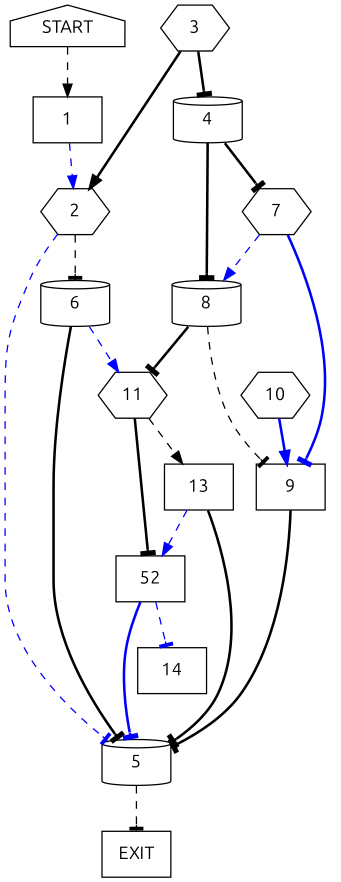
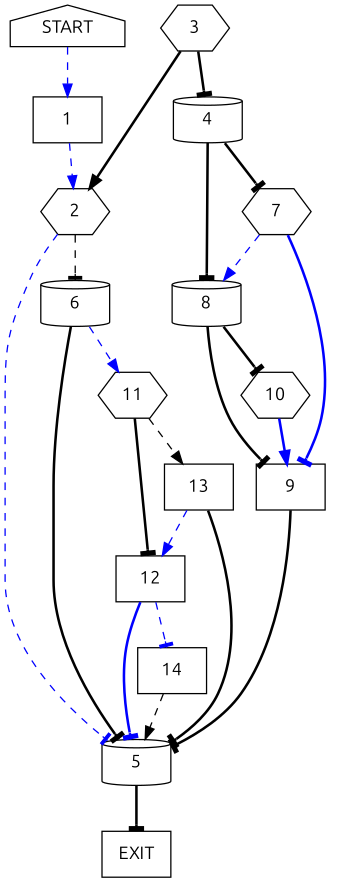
(68, 65) -> (68, 65)
(172, 347) -> (239, 347)
(221, 398) -> (221, 398)
(150, 579) -> (150, 579)
none -> (157, 711)
(136, 805) -> (136, 805)
